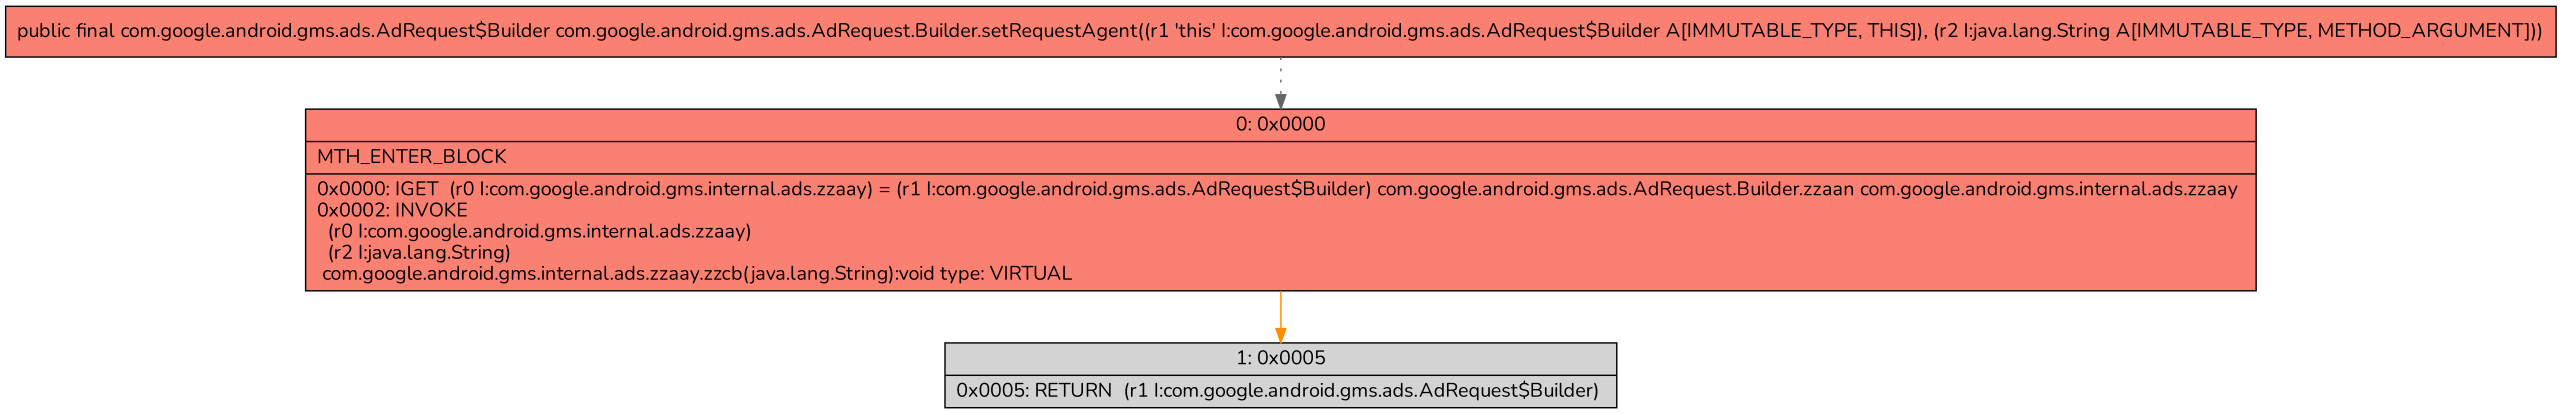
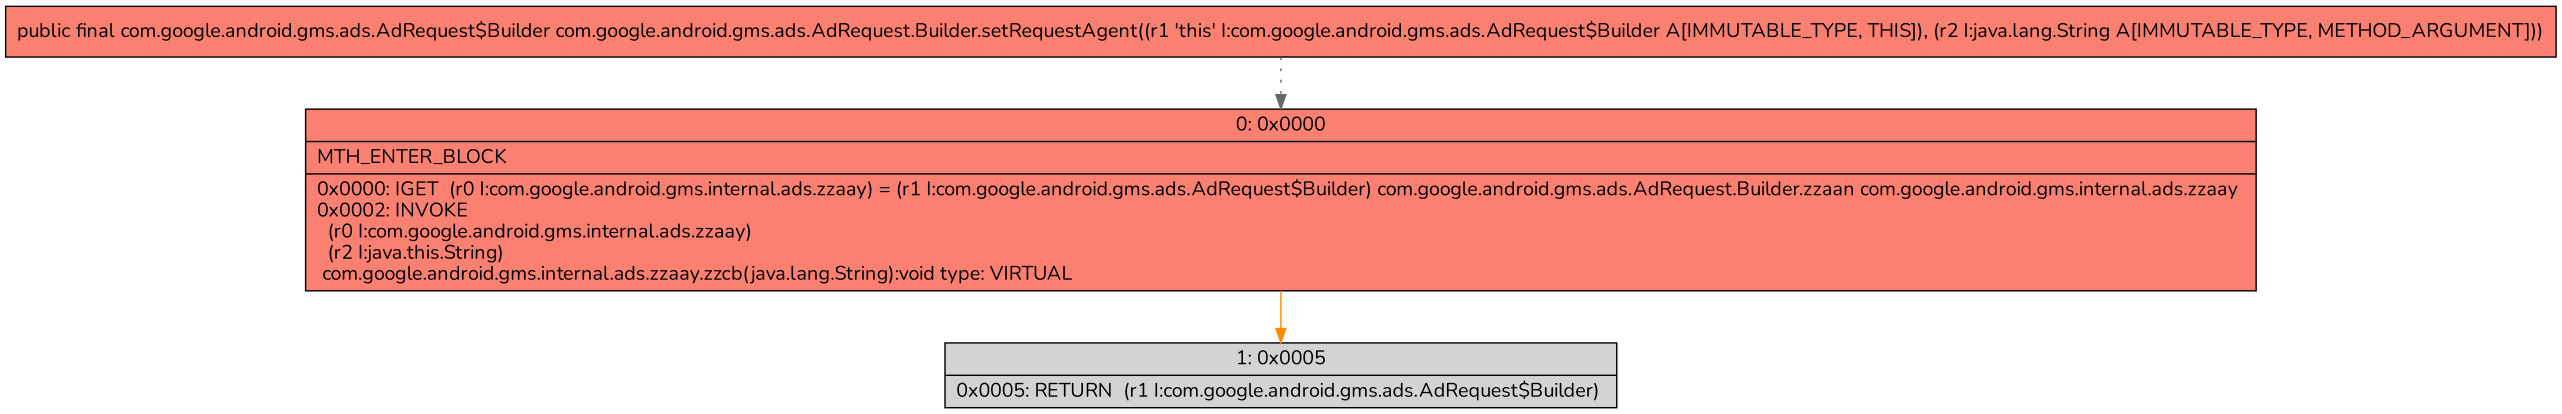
(415, 253) -> (411, 253)
